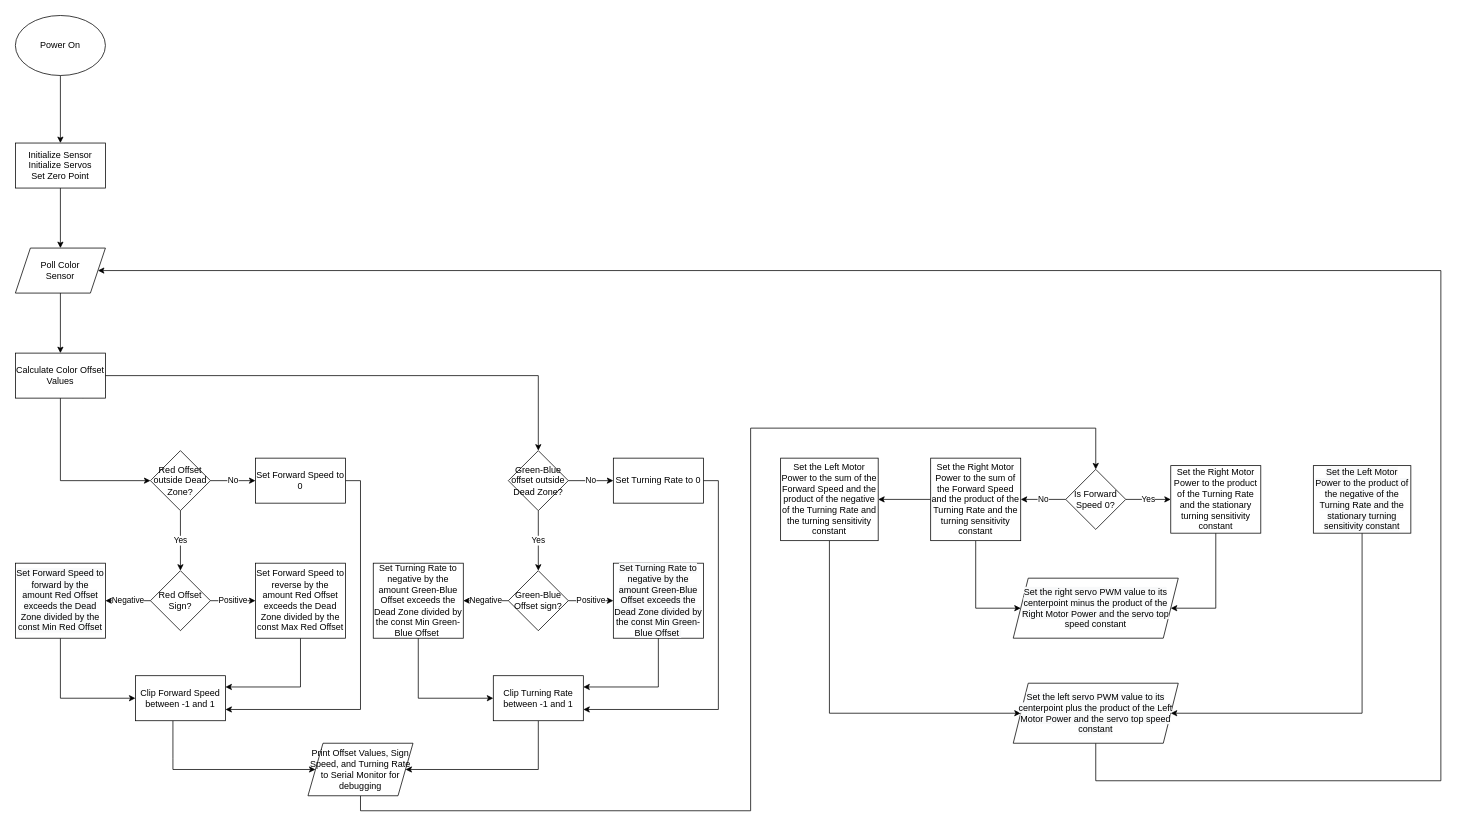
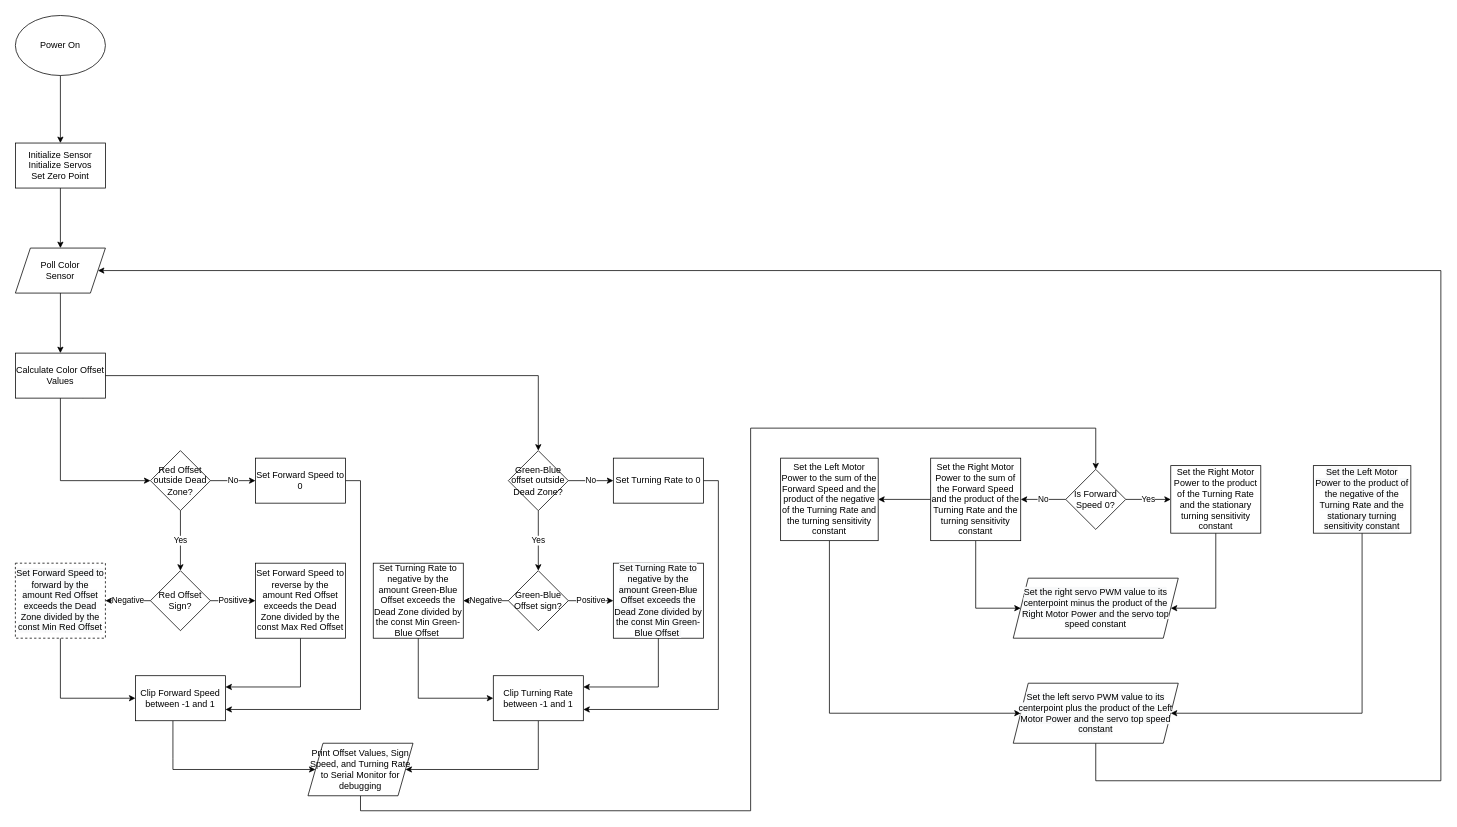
(60, 600) -> (60, 600)
